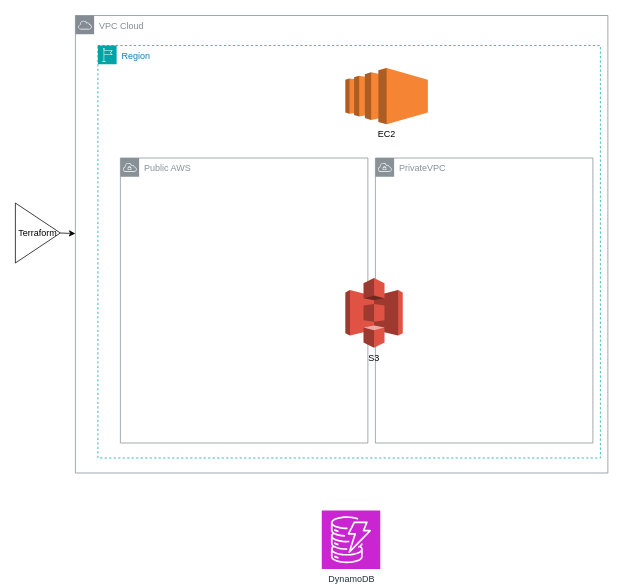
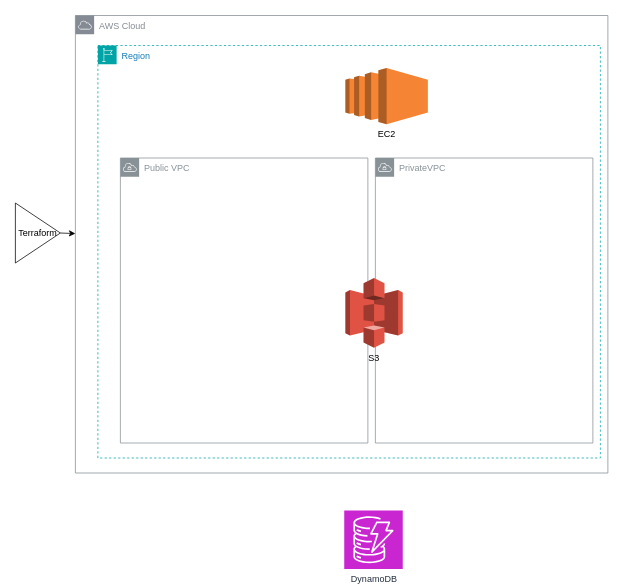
(120, 26) -> (120, 26)
(166, 169) -> (166, 169)
(351, 540) -> (374, 540)
